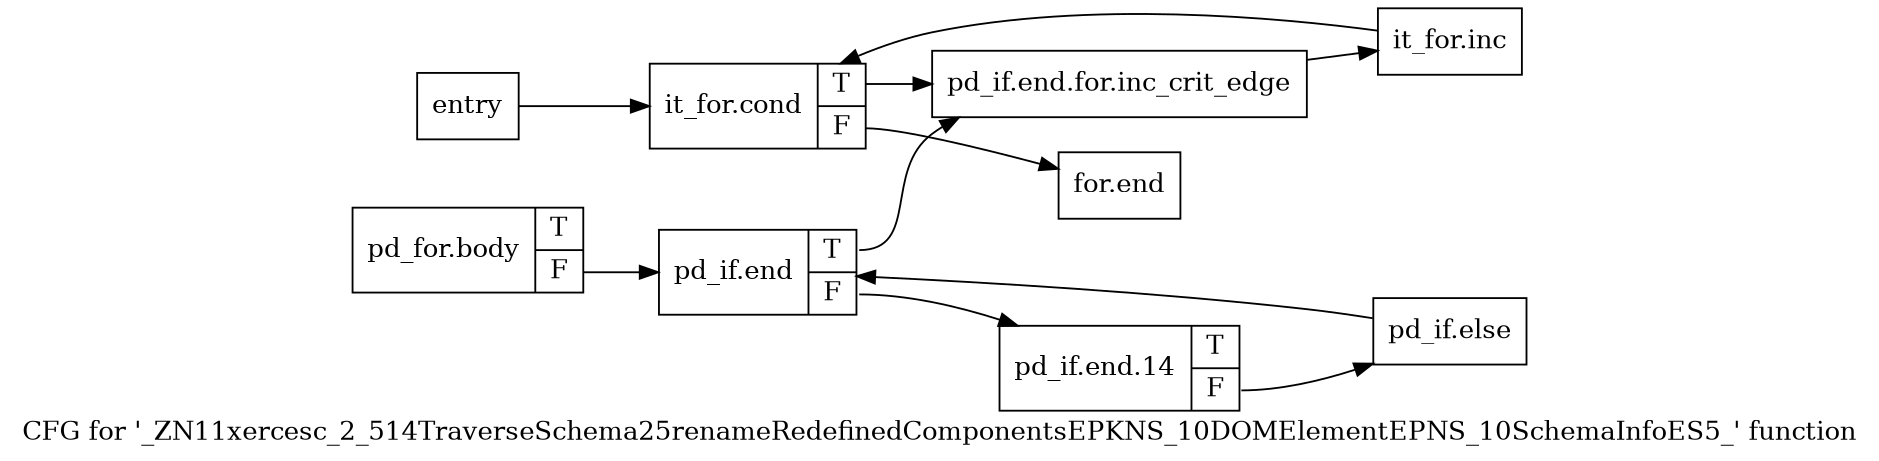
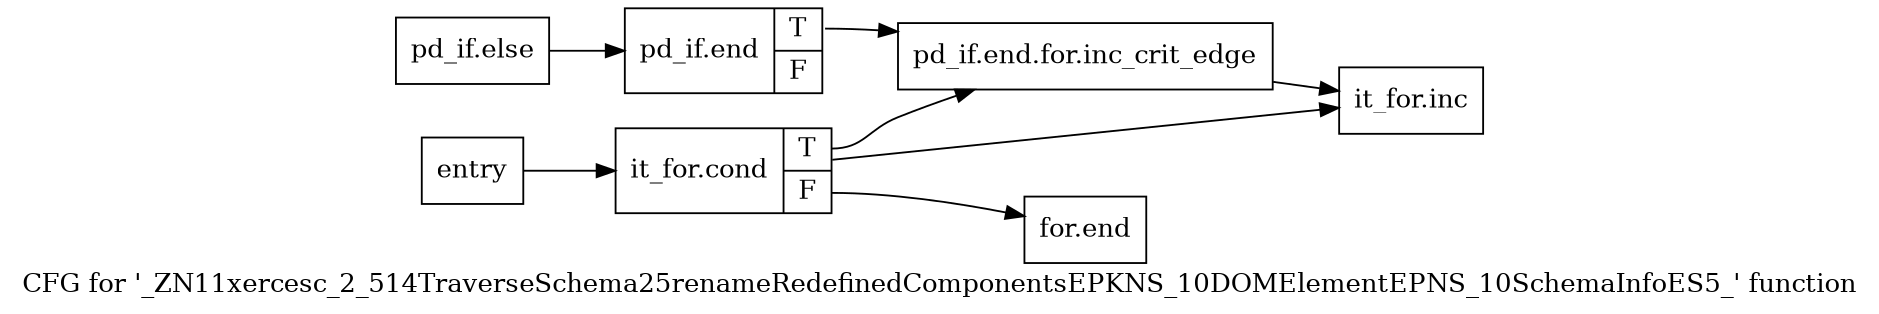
(1116, 14) -> (1076, 135)
(468, 250) -> none
(1119, 368) -> none
